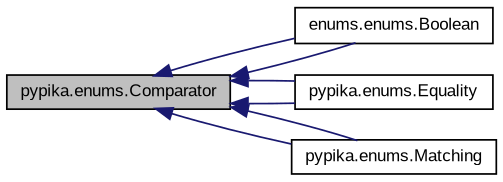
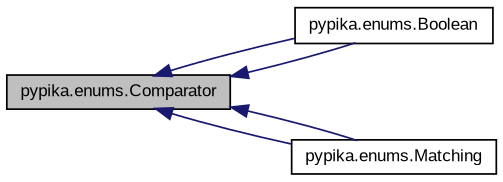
(394, 26) -> (394, 26)
(394, 92) -> none
